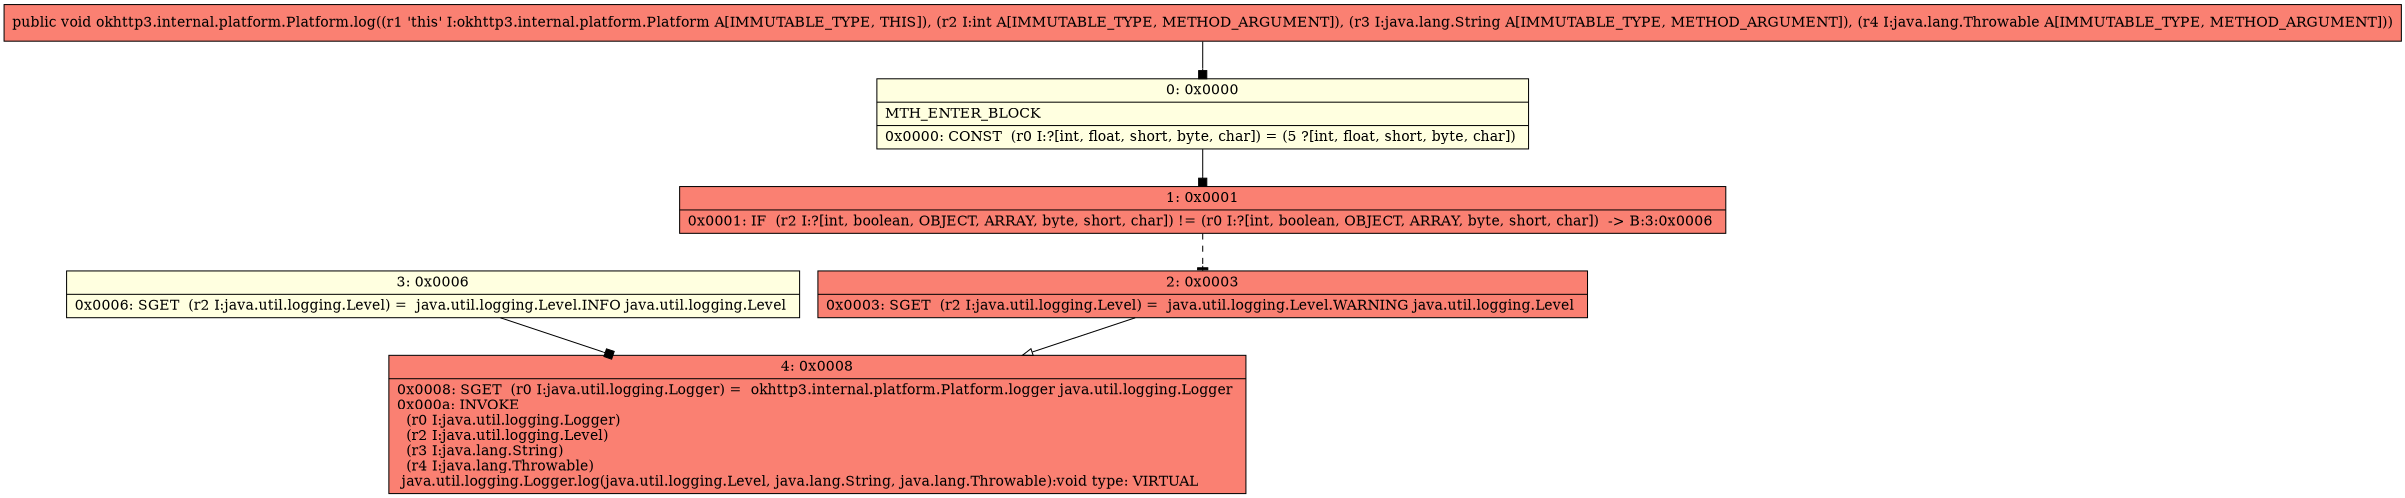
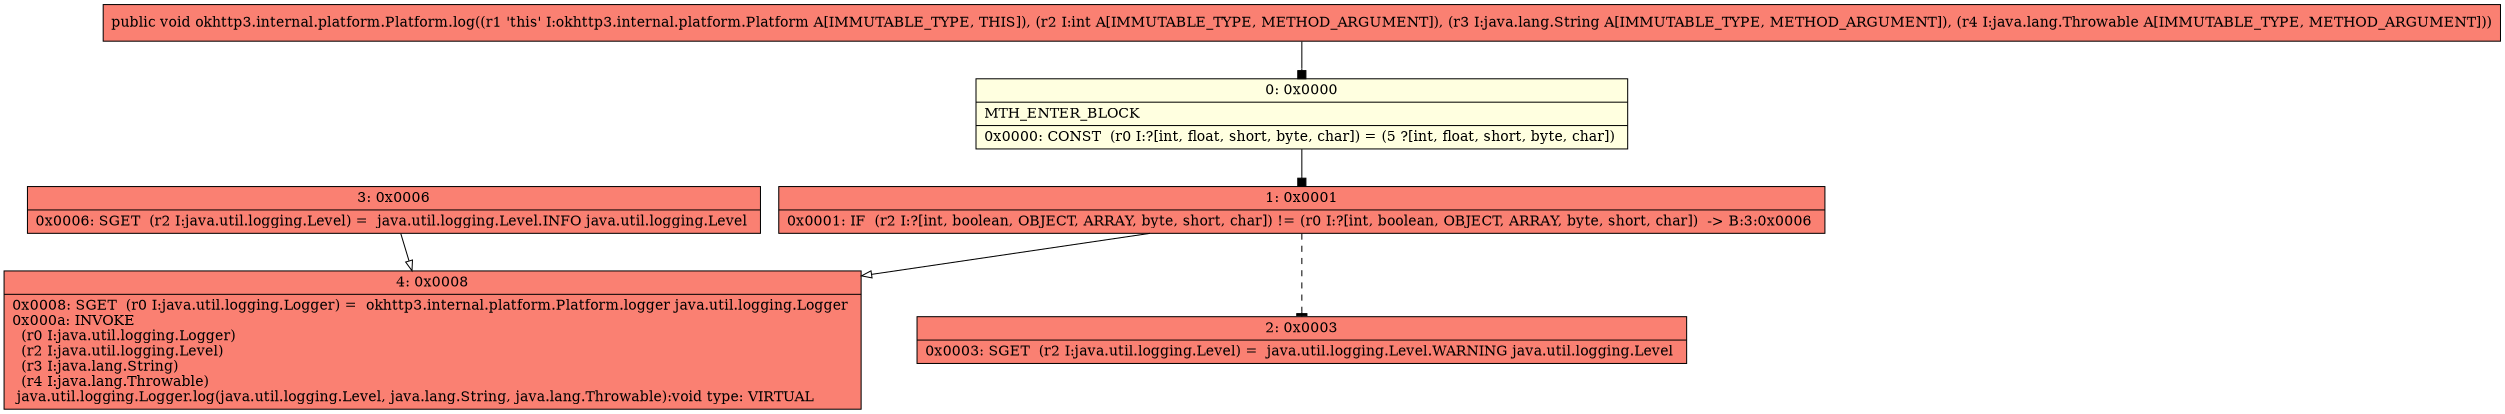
(433, 294) -> (394, 210)
(552, 335) -> (405, 247)
(1084, 335) -> (1011, 254)
